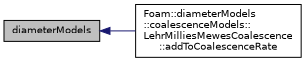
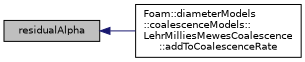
(52, 31) -> (52, 31)
